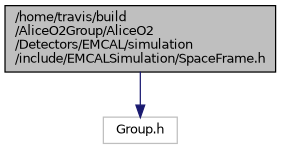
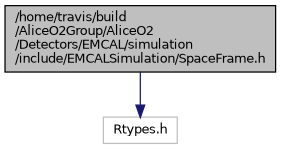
(140, 130) -> (140, 130)
